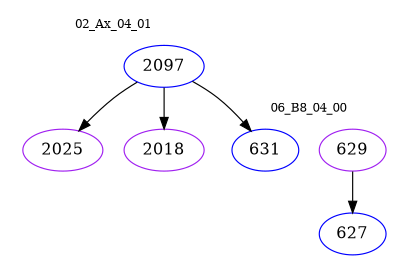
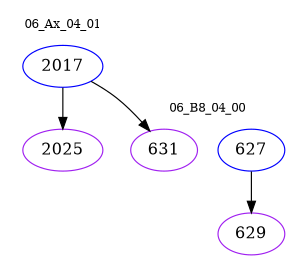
(113, 25) -> (63, 25)
(164, 66) -> (63, 66)
(164, 150) -> none
(265, 150) -> (164, 150)
(353, 186) -> (251, 186)
